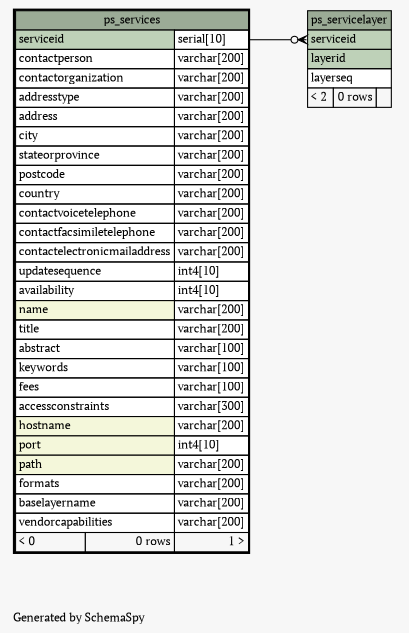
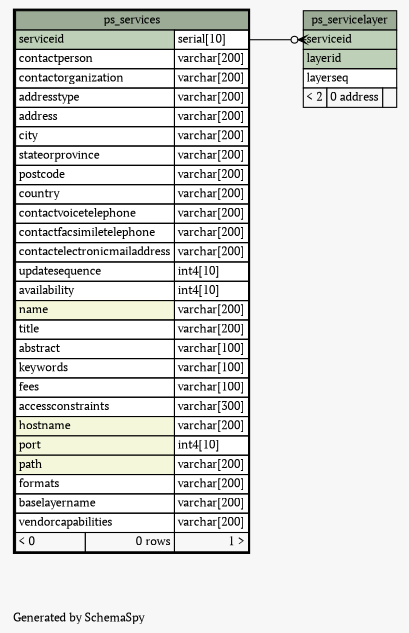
(355, 97) -> (355, 97)
